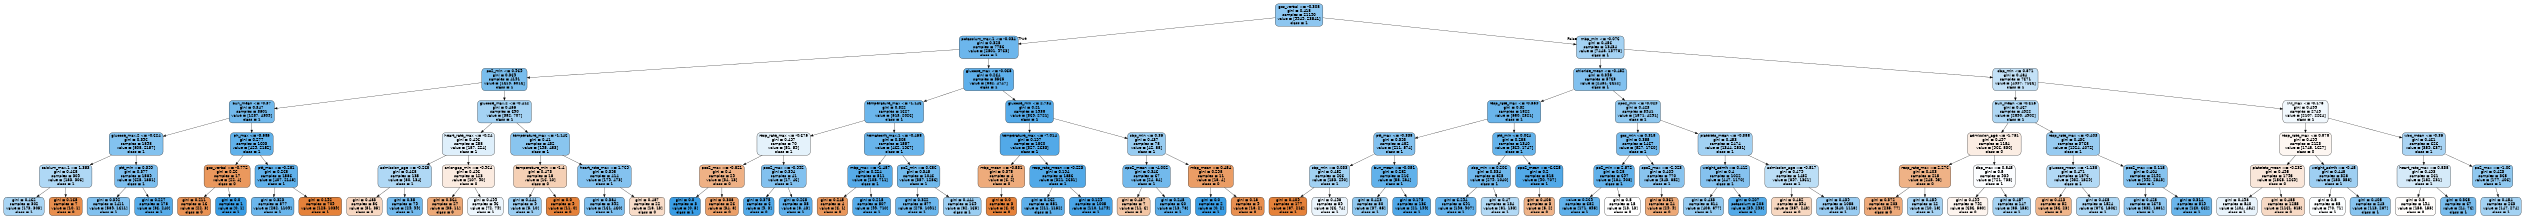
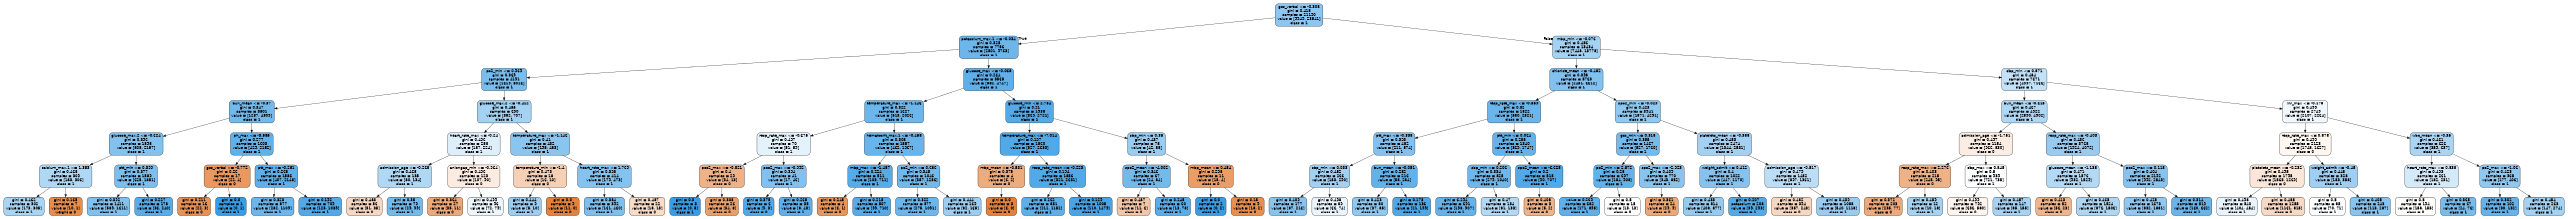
(66, 206) -> (66, 206)
(320, 206) -> (320, 206)
(1288, 206) -> (1288, 206)
none -> (2500, 206)
